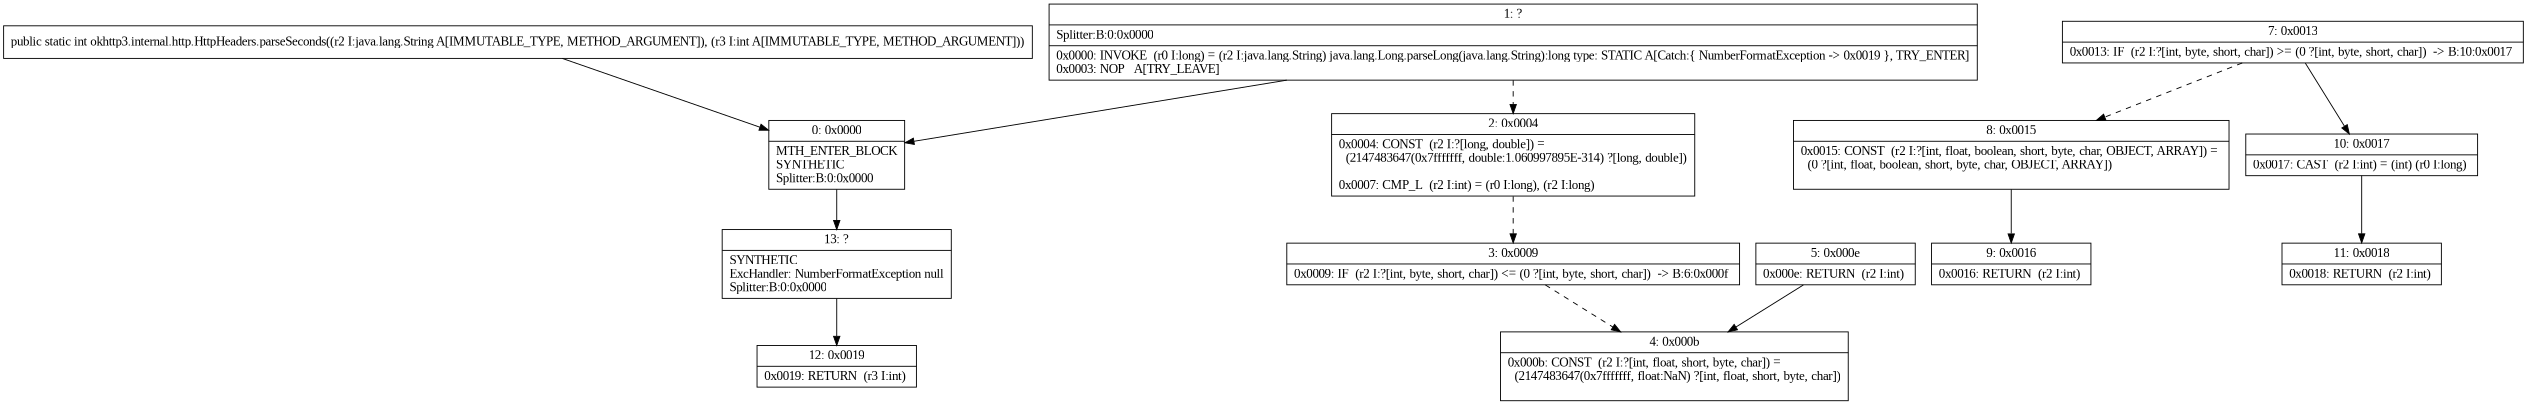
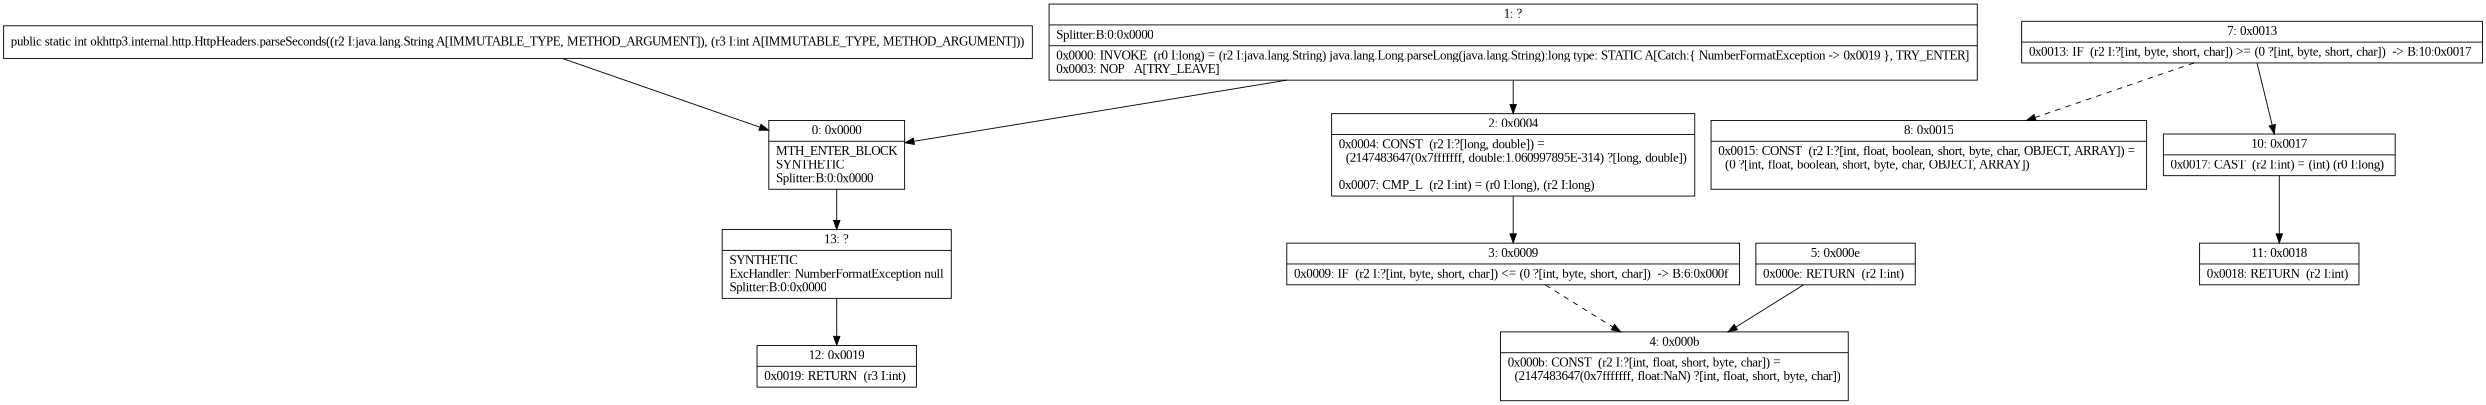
(1513, 92) -> (1513, 92)
(1513, 215) -> (1513, 215)
(2011, 264) -> none
